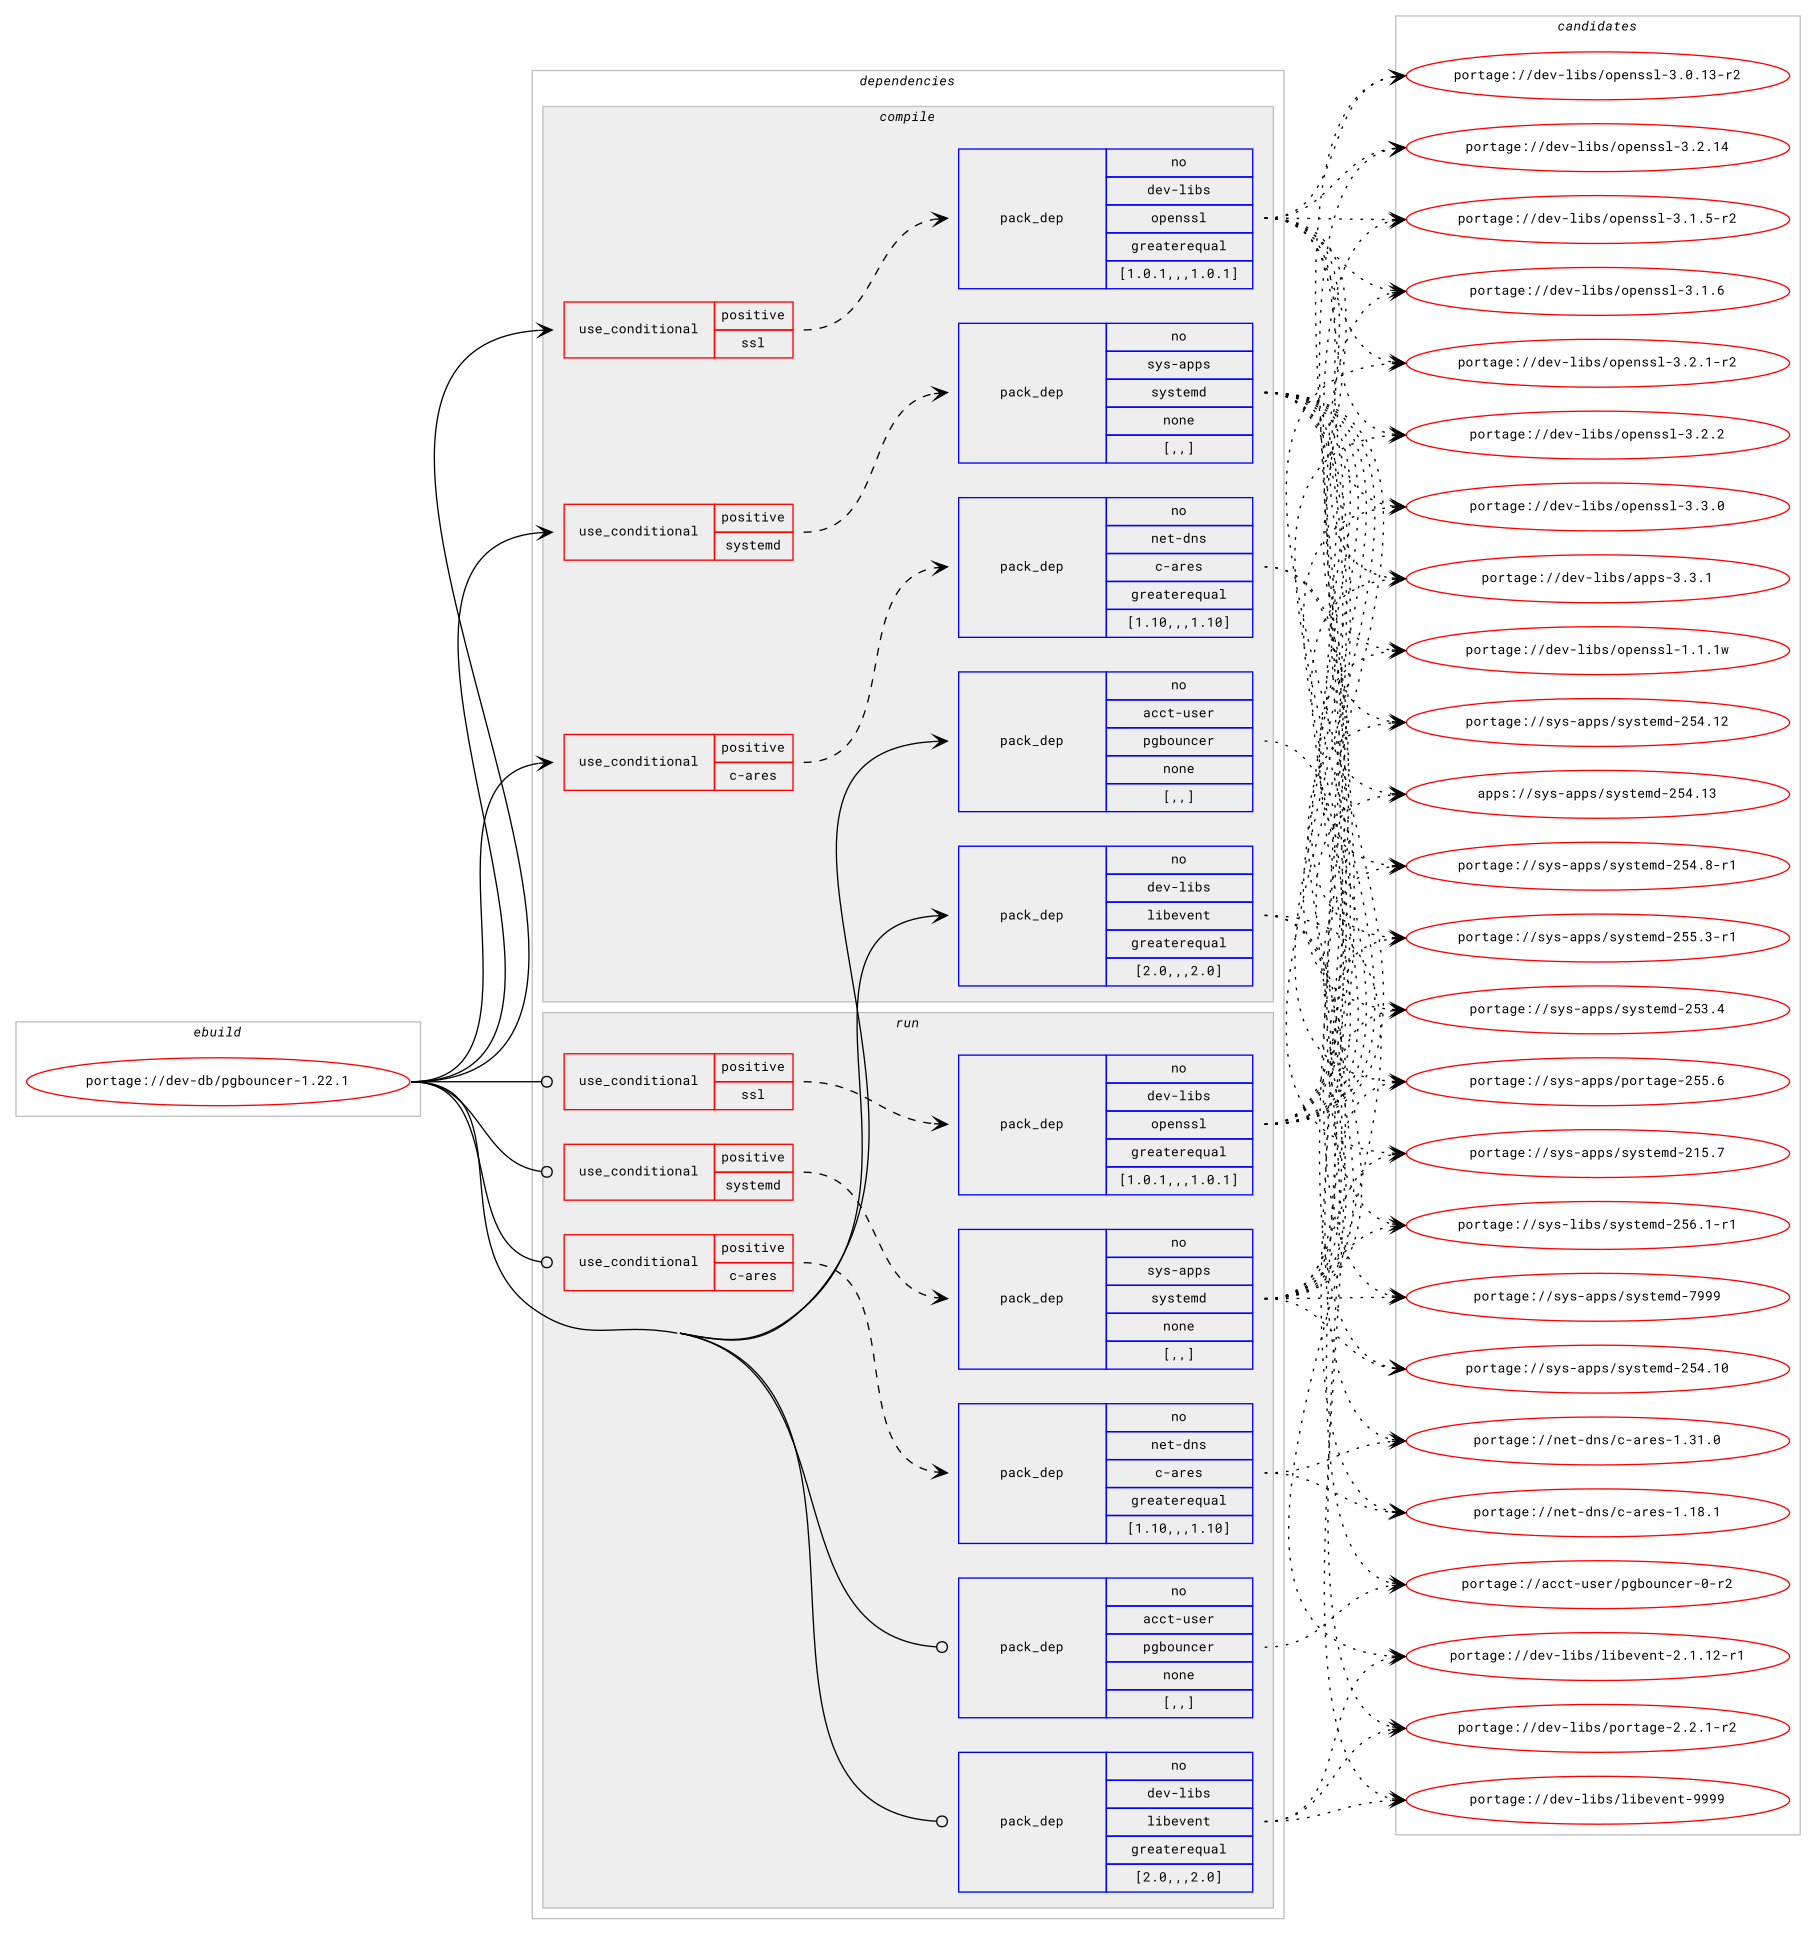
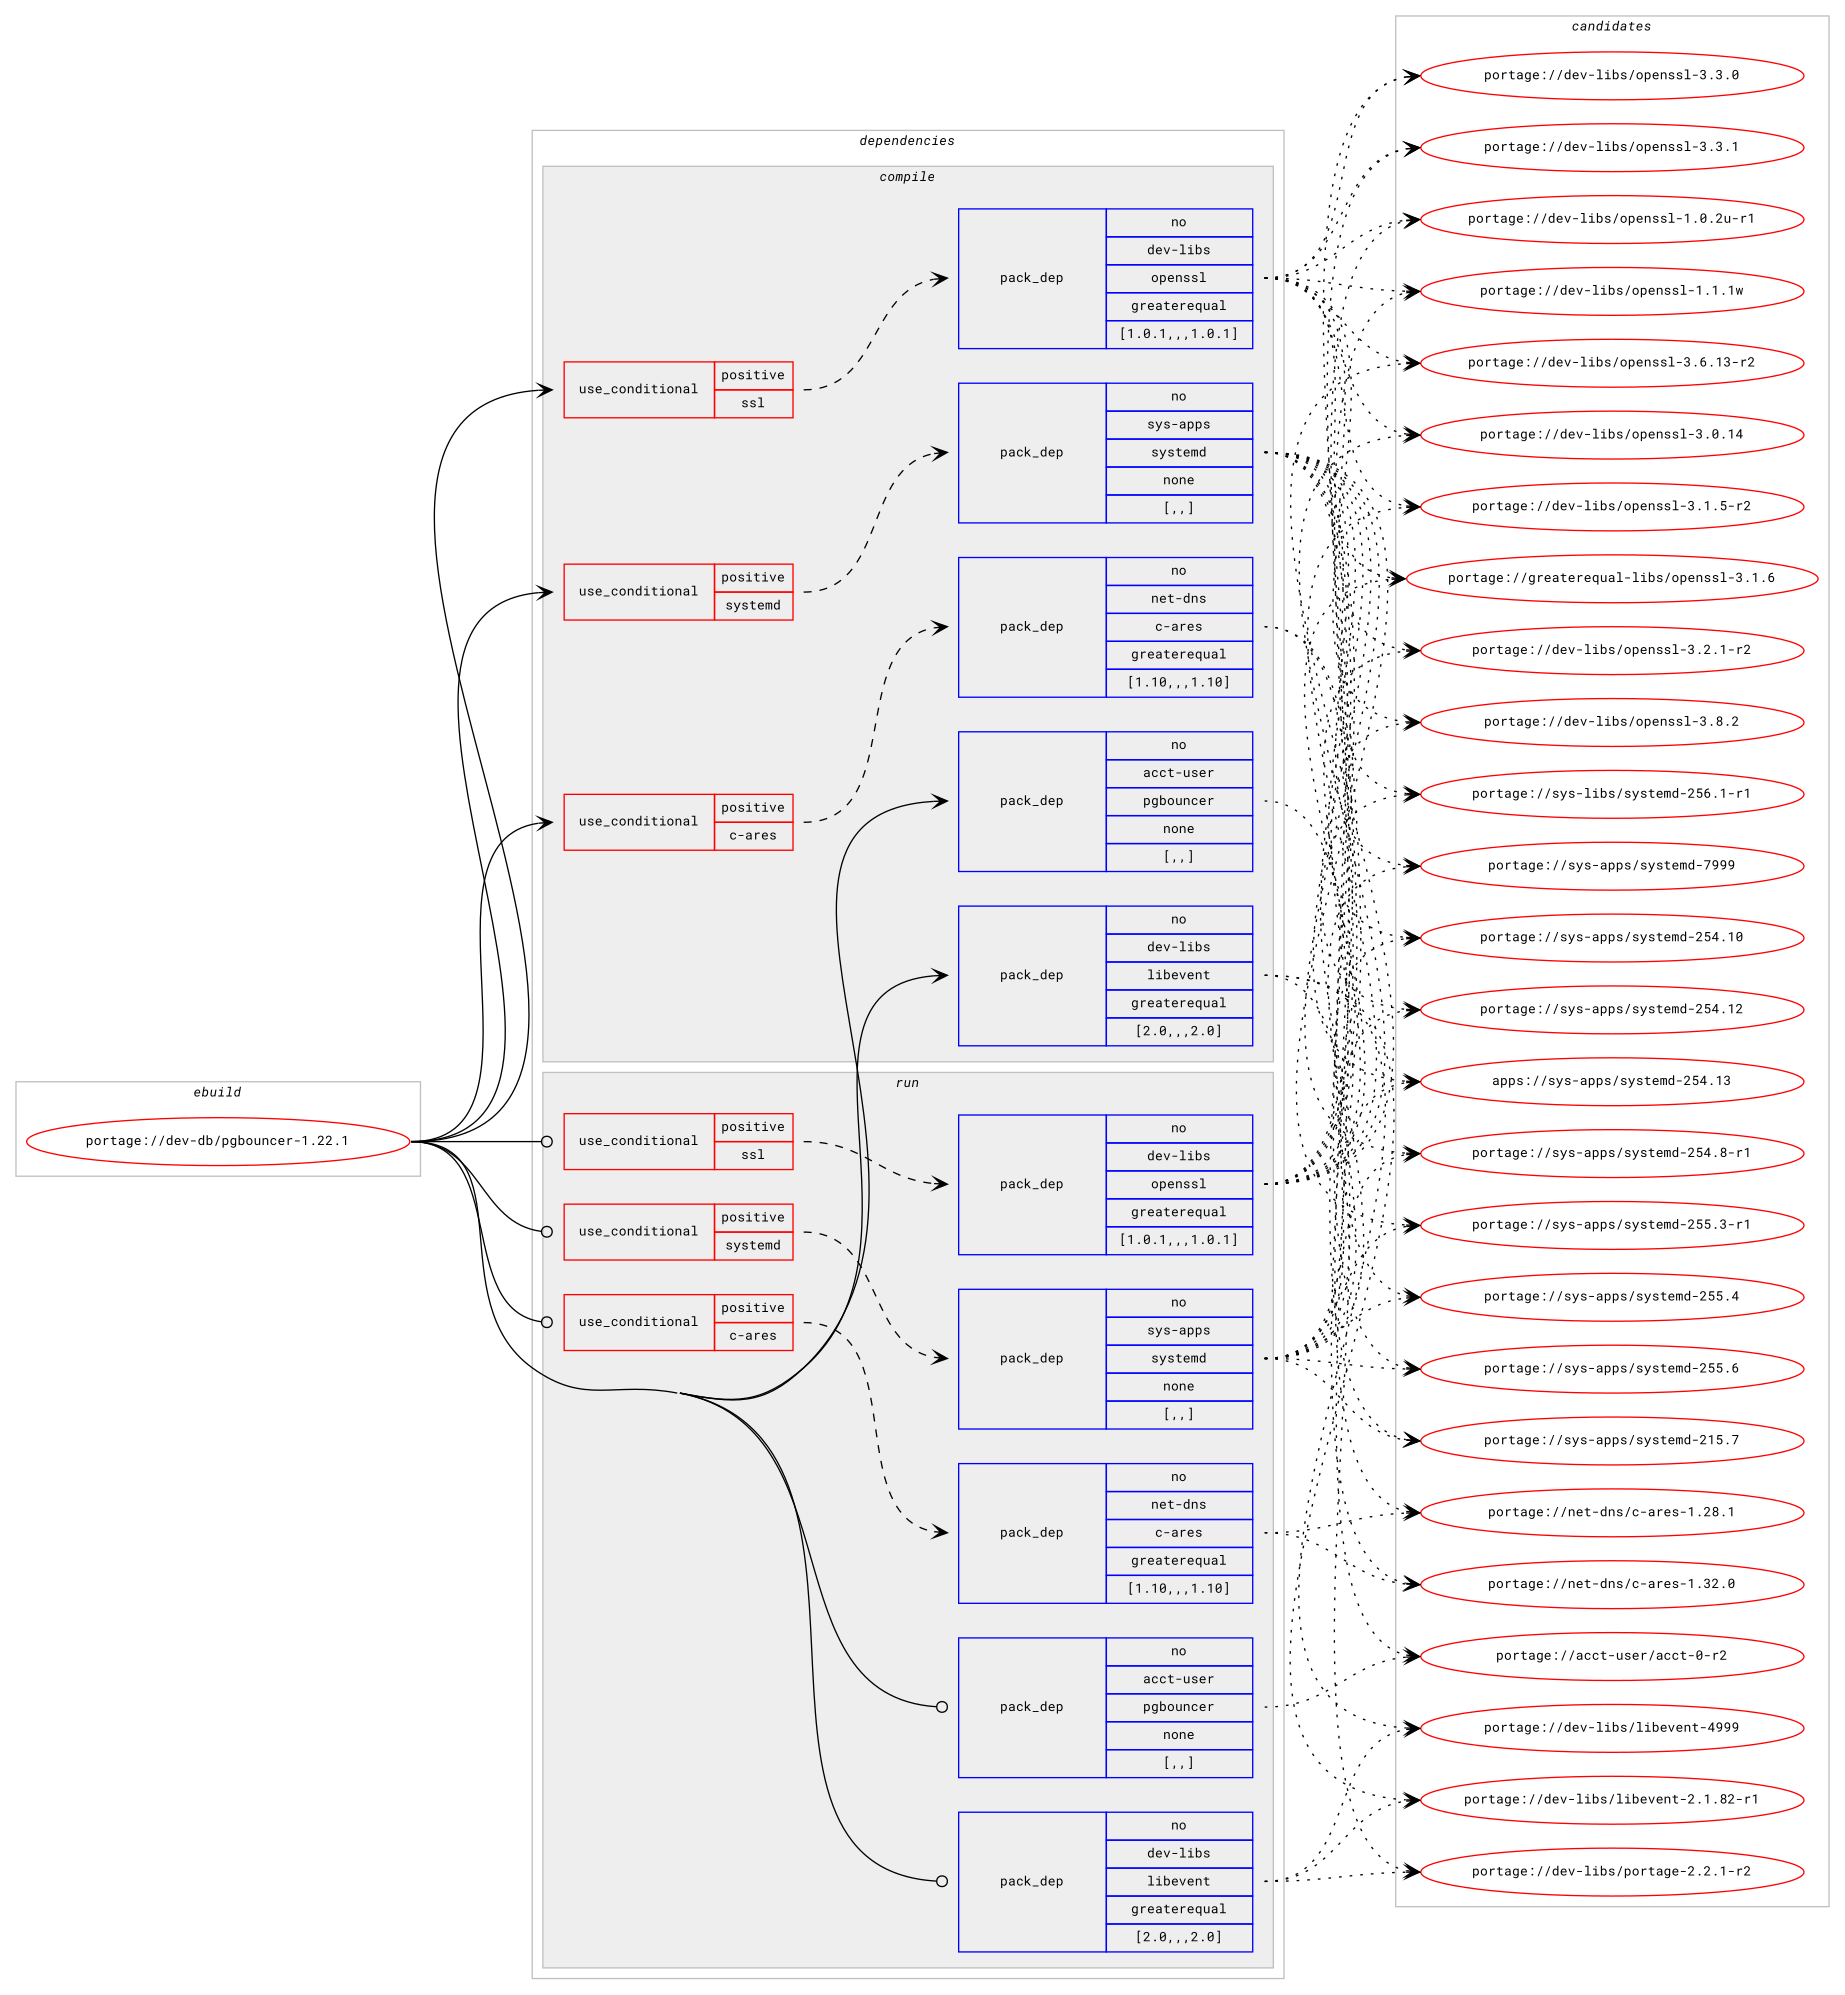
(1598, 76) -> (1612, 363)
(1598, 148) -> (1612, 435)
none -> (1612, 220)
(1598, 291) -> (1612, 579)
(1598, 435) -> (1612, 722)
(1598, 579) -> (1612, 148)
(1598, 1010) -> (1612, 1297)
(1598, 1082) -> (1612, 1369)
(1598, 1441) -> (1612, 1585)
(1598, 1513) -> (1612, 1513)
(1598, 1585) -> (1612, 1657)
(1598, 1657) -> (1612, 1800)
(1598, 1800) -> (1612, 1728)
